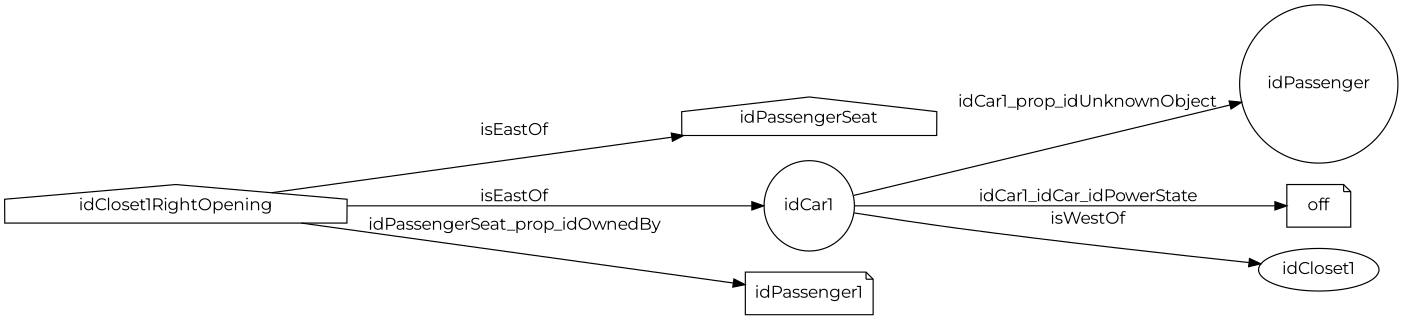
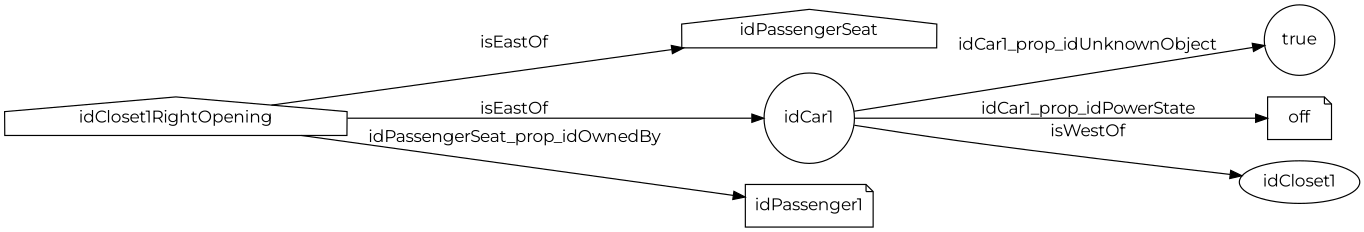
(1319, 84) -> (1300, 40)
(1088, 197) -> (1088, 109)
